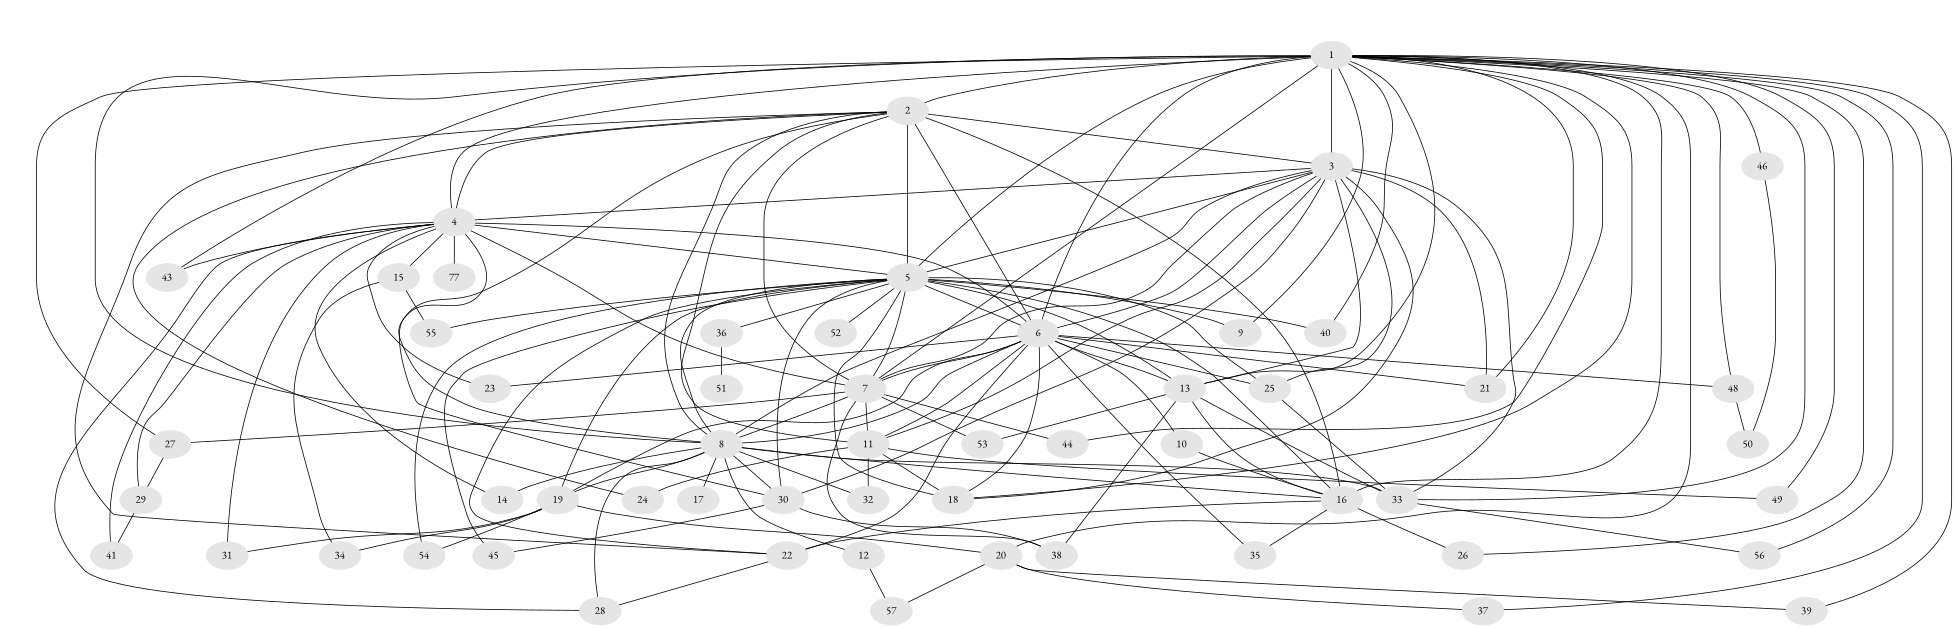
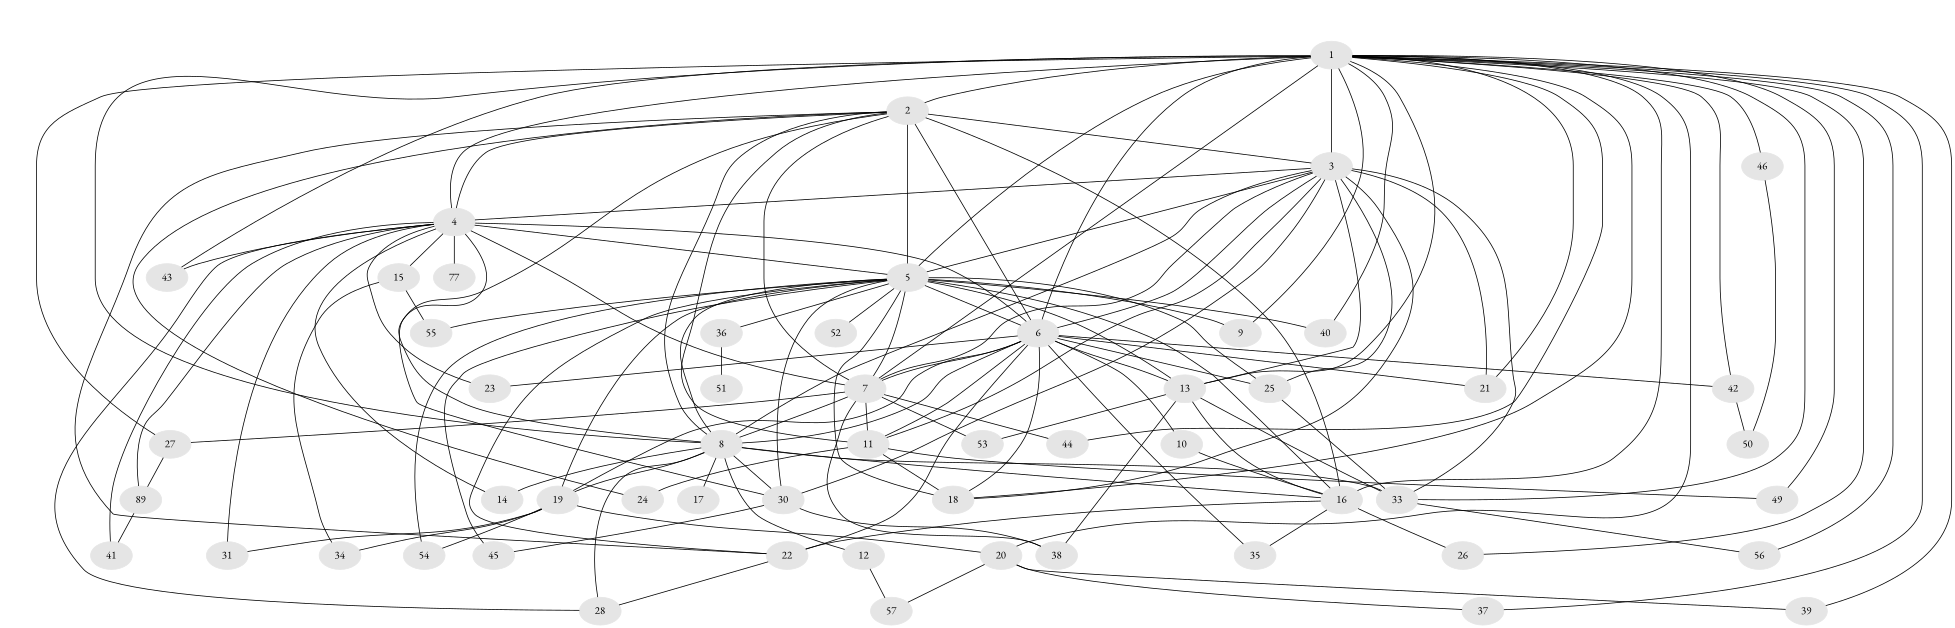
(1733, 389) -> (1733, 389)
(141, 500) -> (141, 500)
(868, 500) -> none
